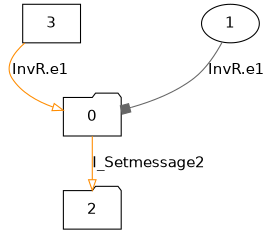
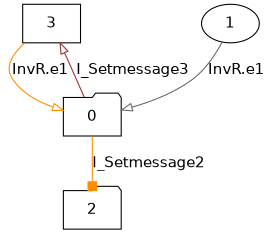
none -> (74, 75)
(185, 85) -> (185, 85)
(92, 158) -> (92, 158)
